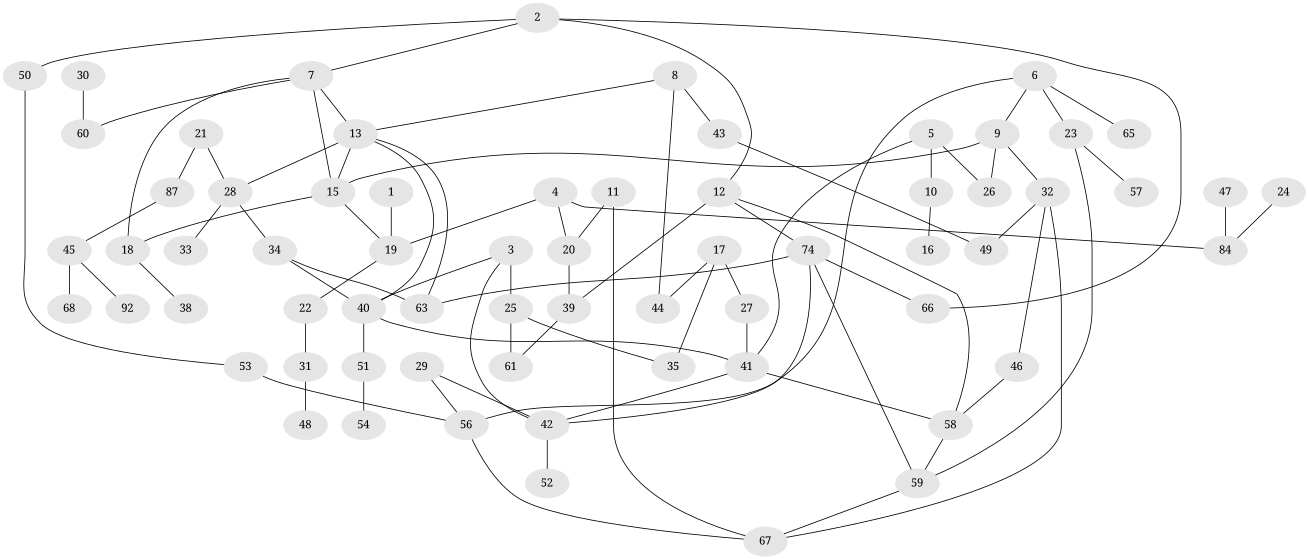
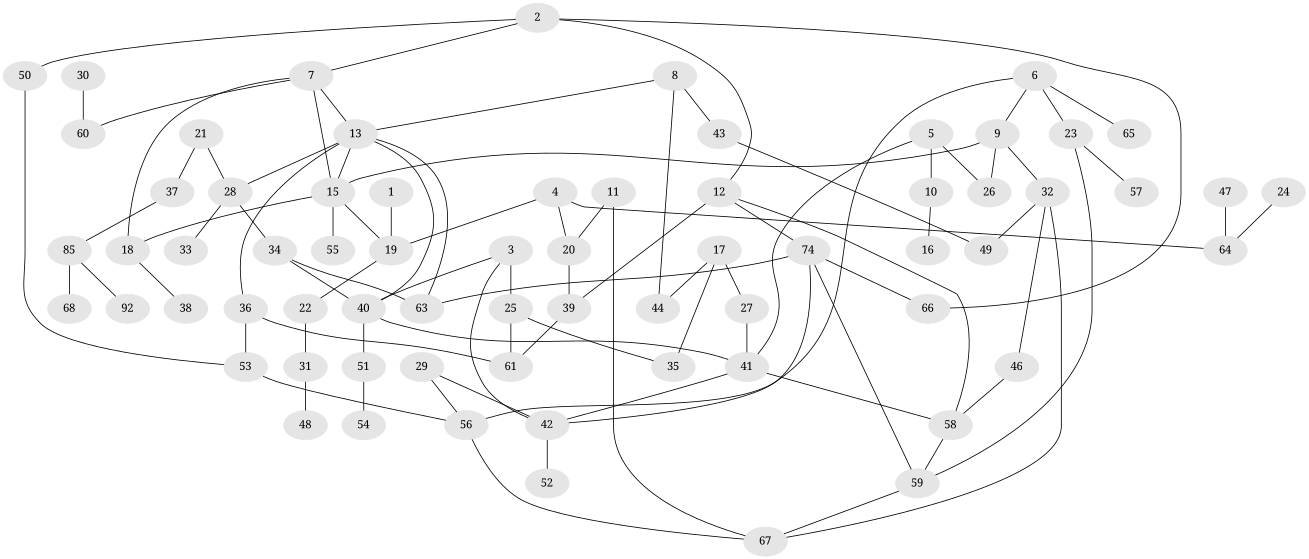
(172, 192) -> (172, 192)
(70, 251) -> (70, 251)
none -> (333, 251)
(1225, 251) -> (1225, 251)
none -> (246, 309)
